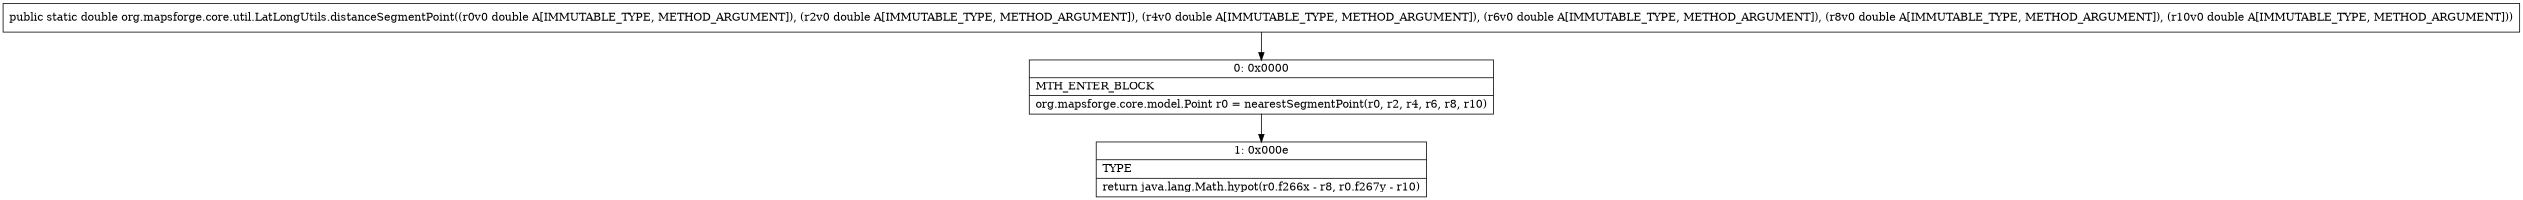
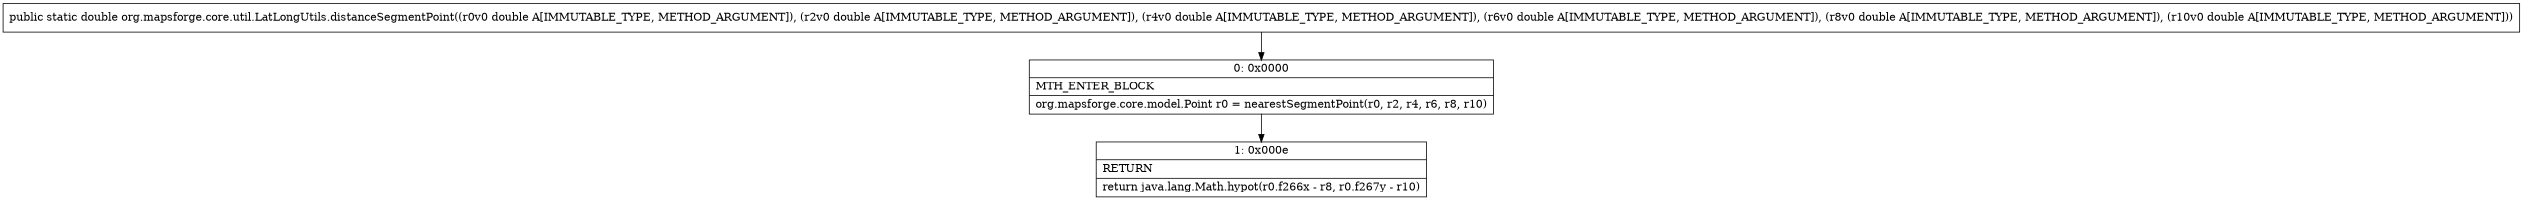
(1117, 169) -> (1128, 169)
